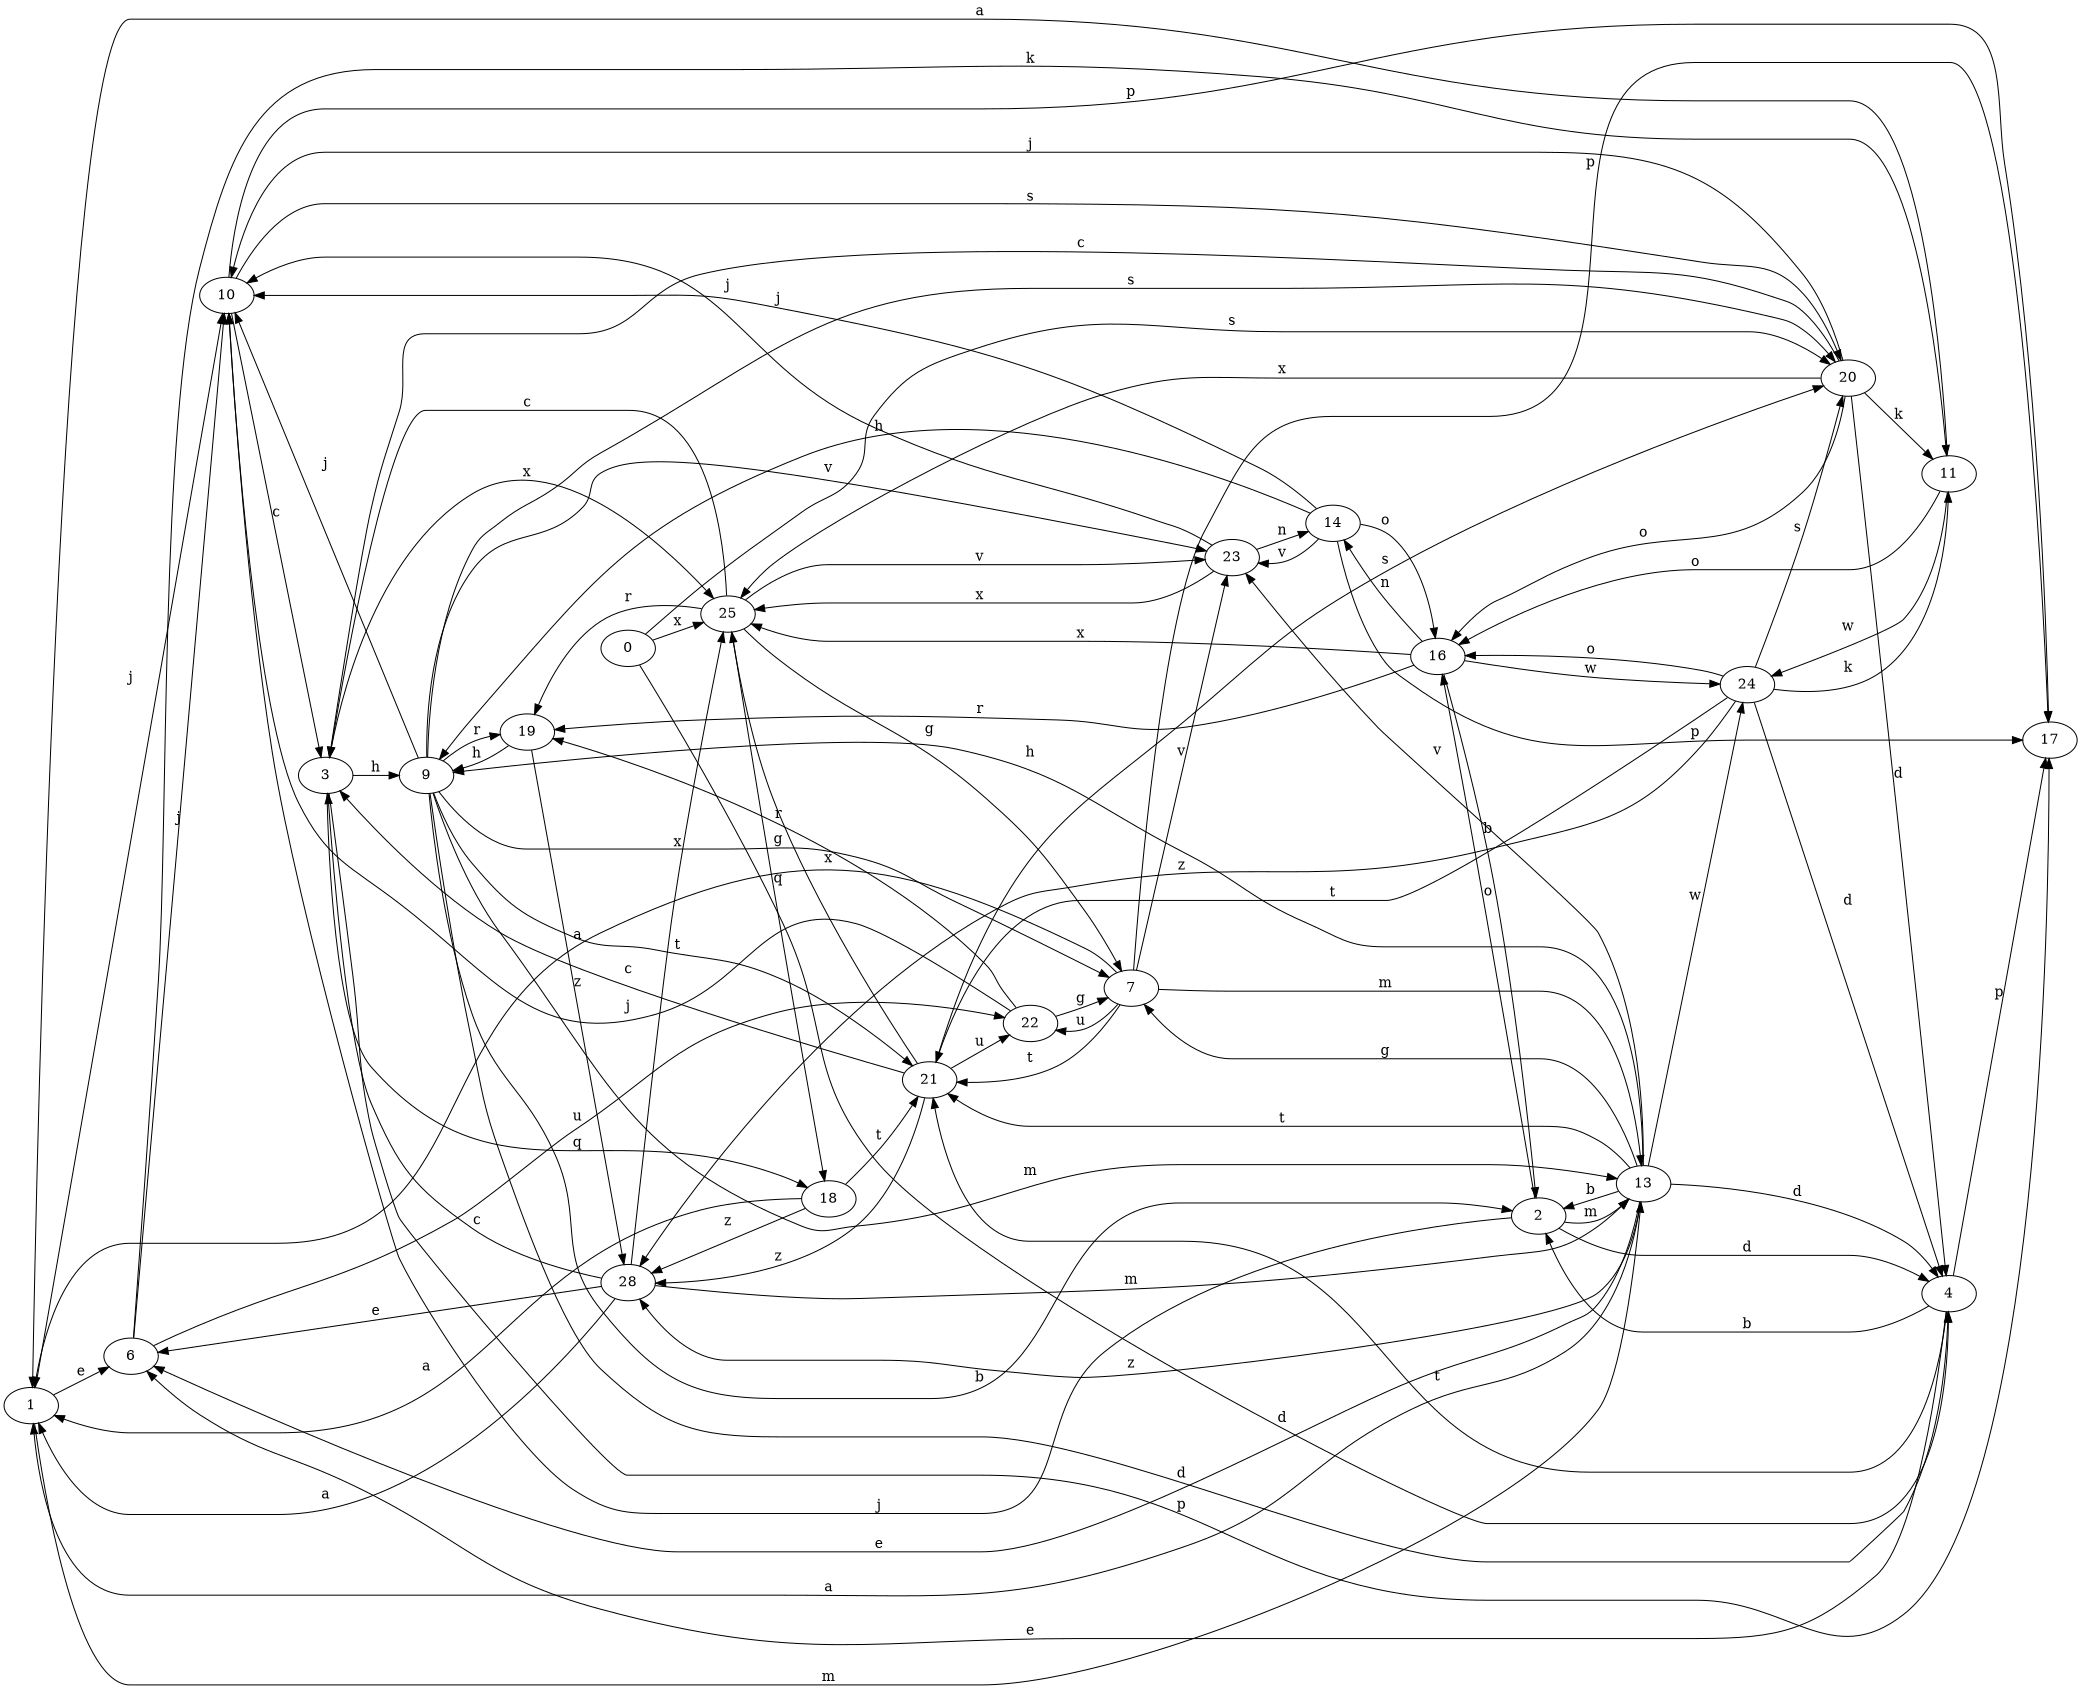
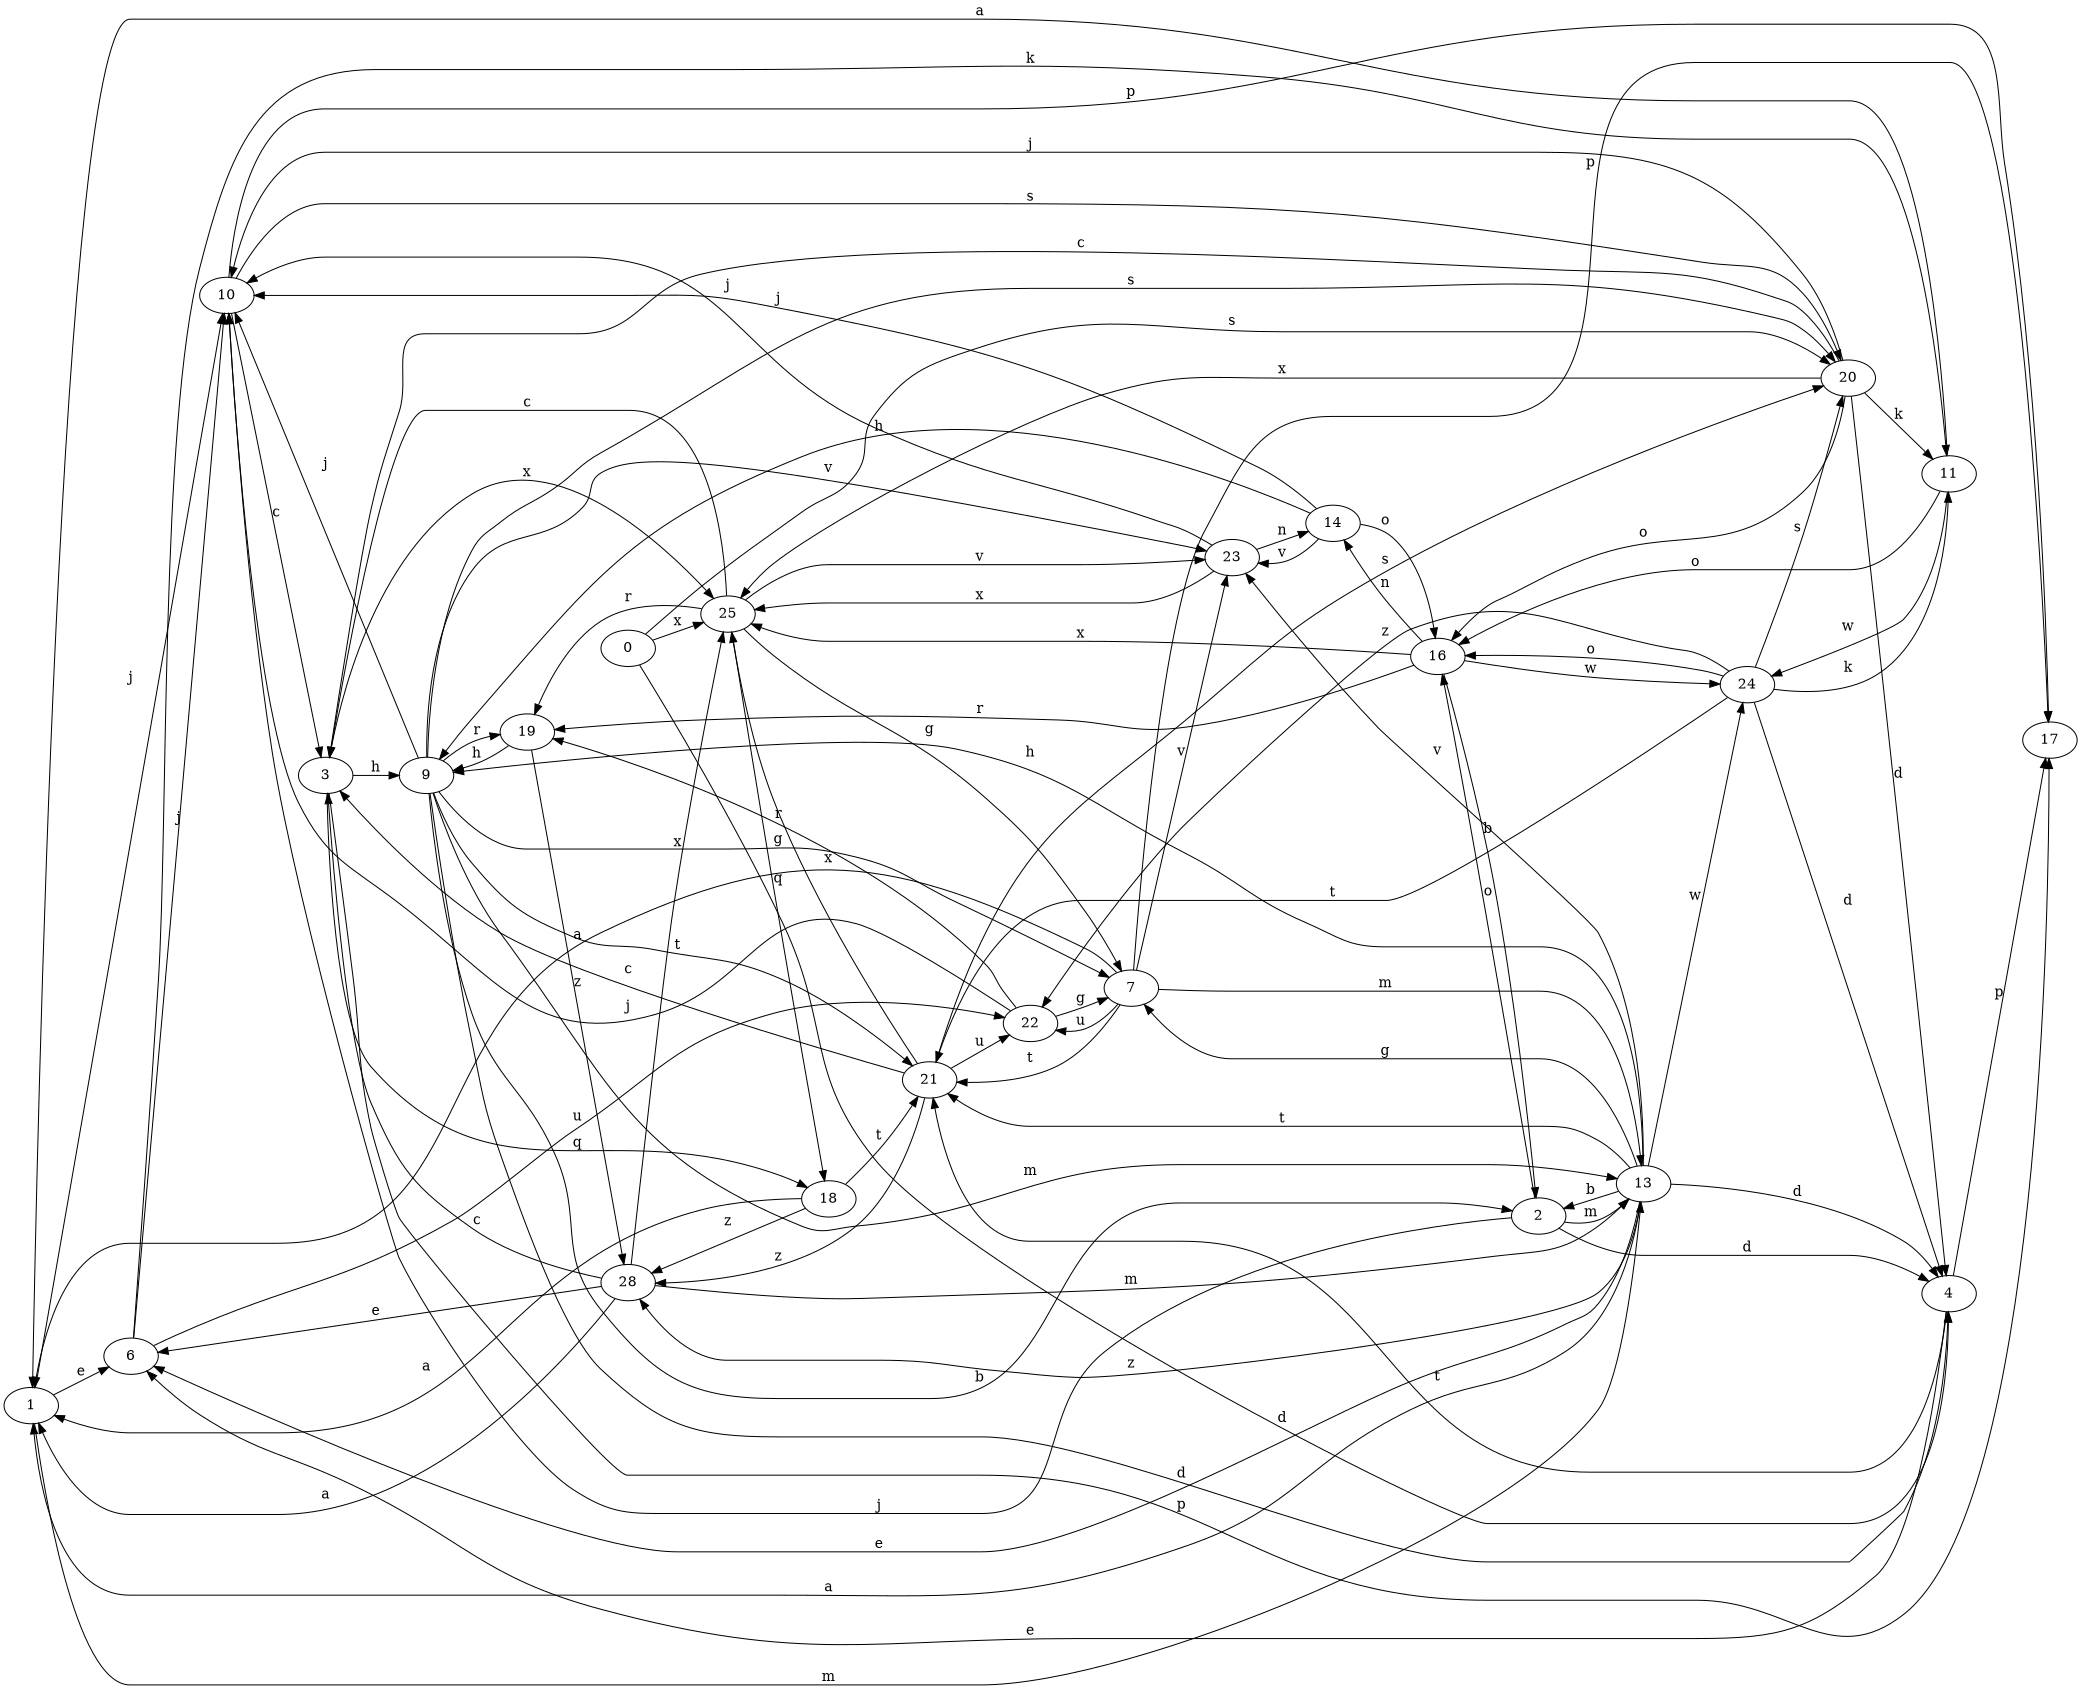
(1623, 745) -> none
(1174, 874) -> (1351, 673)
(1720, 1332) -> none
